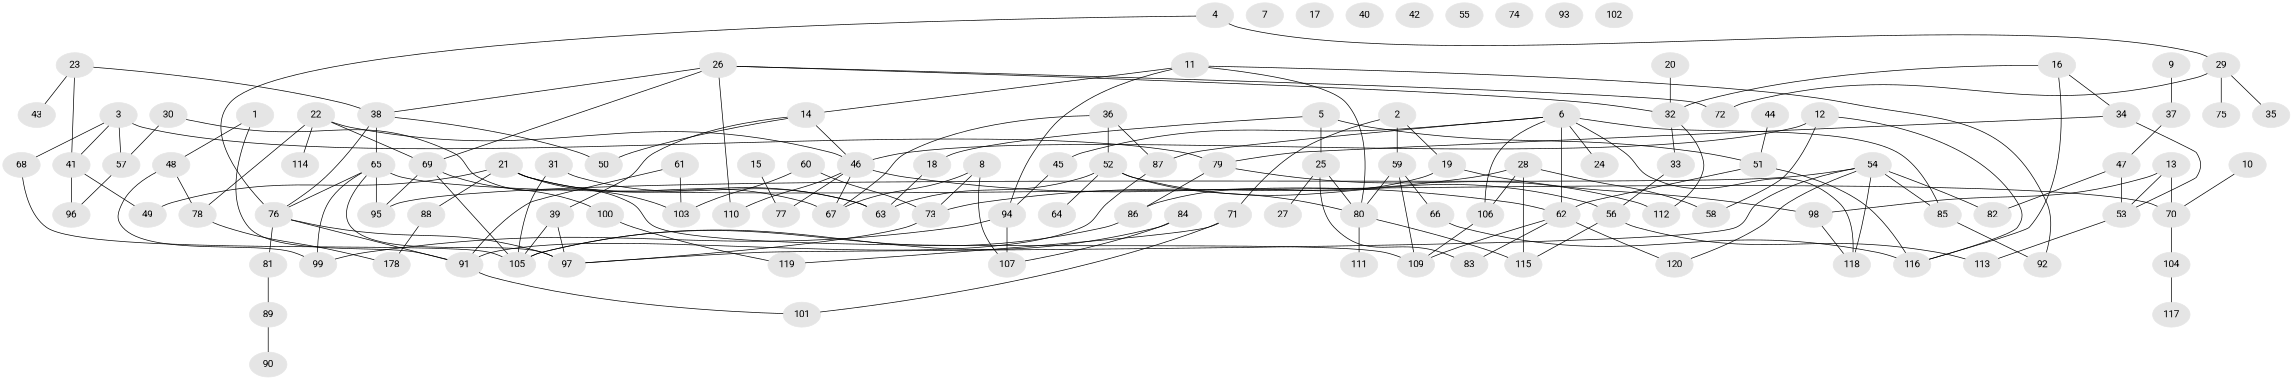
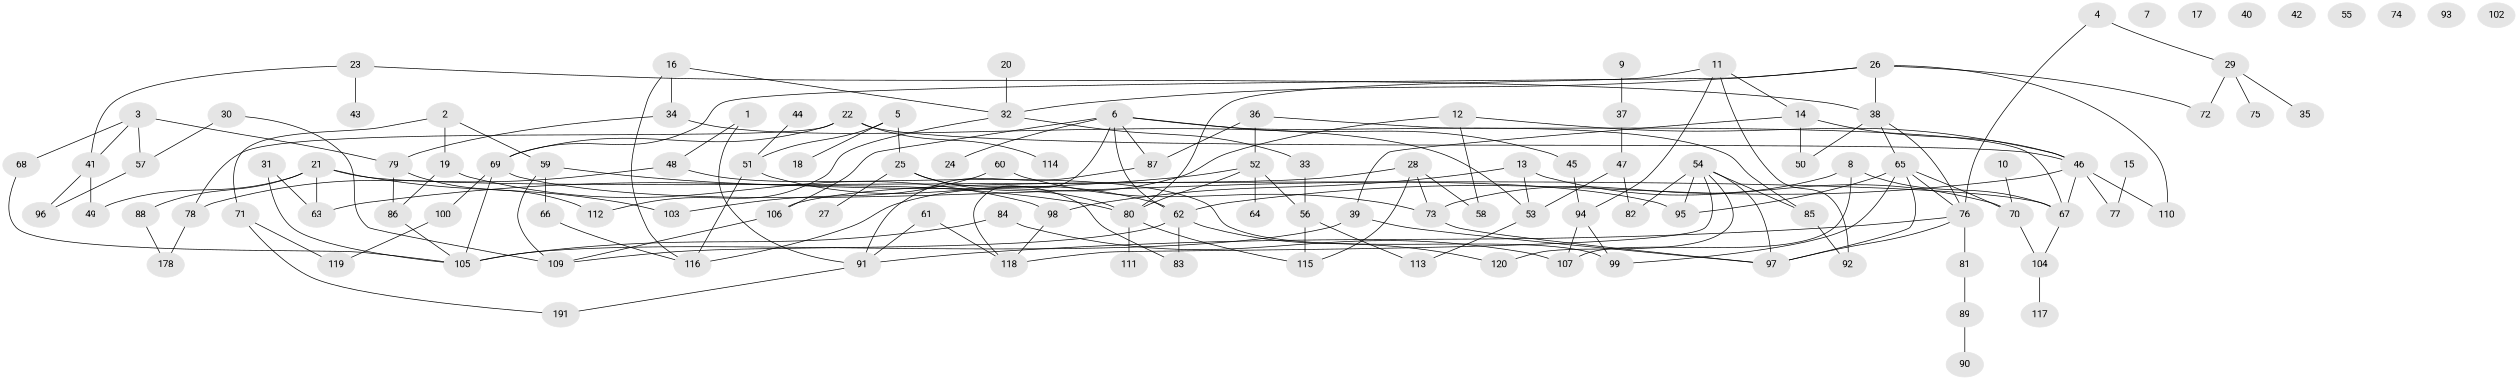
(907, 190) -> none
(681, 196) -> (968, 240)
none -> (2052, 240)
(802, 315) -> (561, 315)
